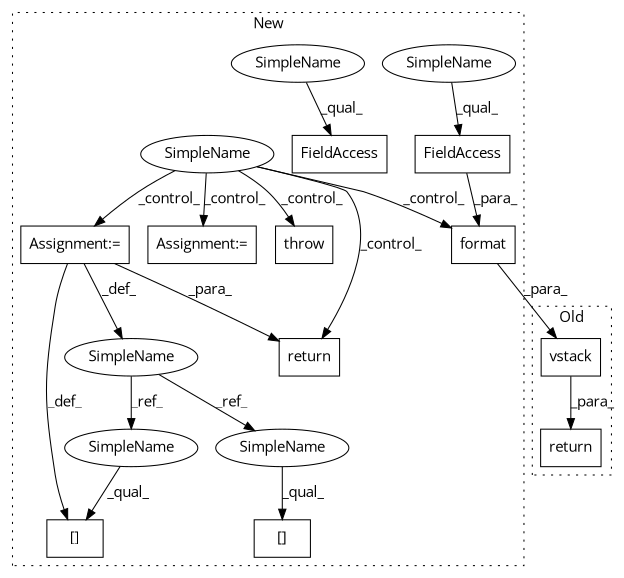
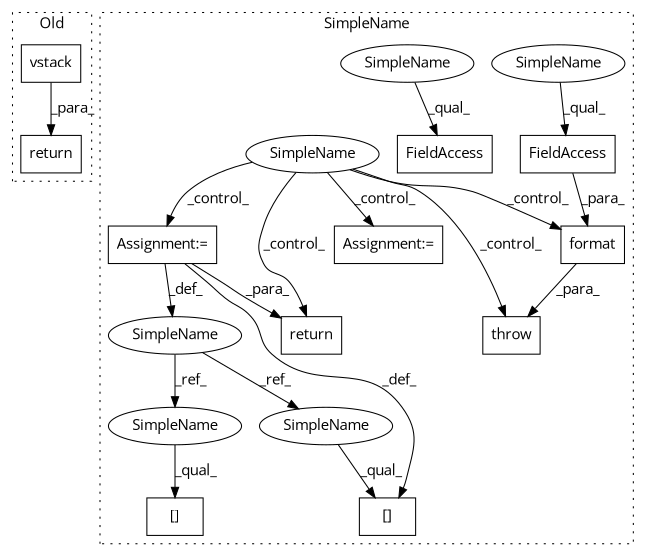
(268, 24) -> (367, 24)
(517, 288) -> (556, 286)
